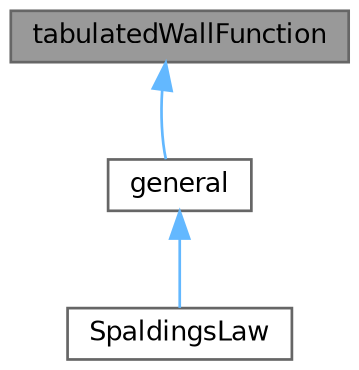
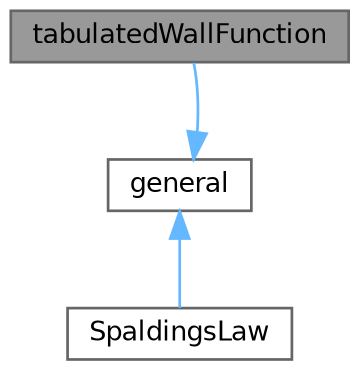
(162, 125) -> (198, 97)
